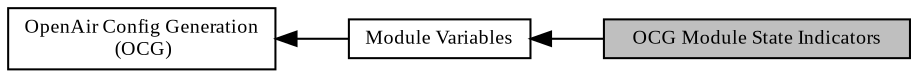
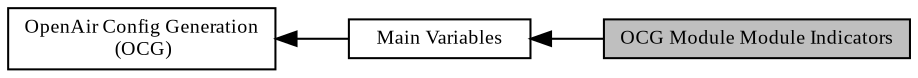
(440, 39) -> (440, 39)
(757, 39) -> (757, 39)
